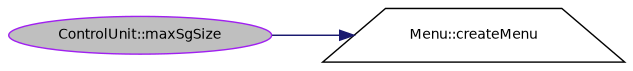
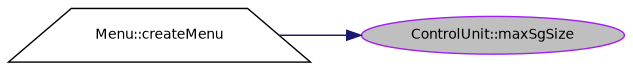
(306, 35) -> (313, 35)
